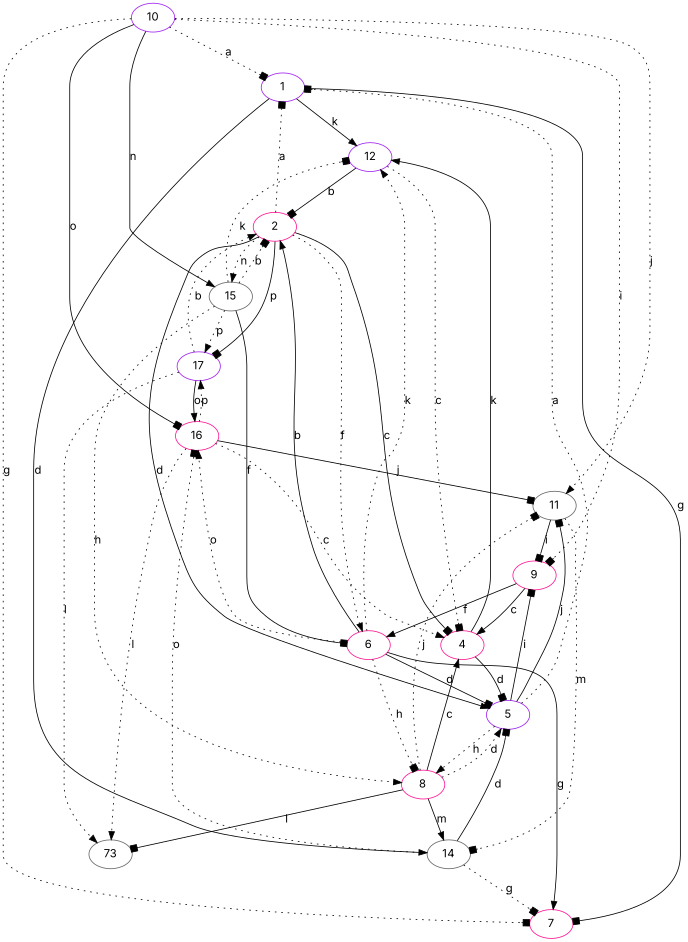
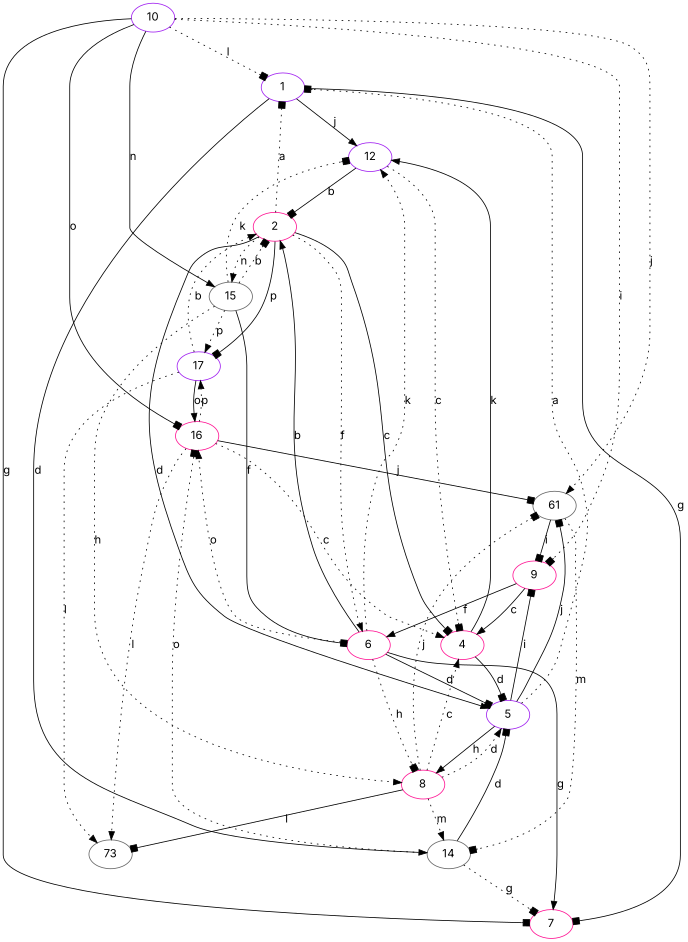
(228, 52) -> (228, 52)
(335, 122) -> (335, 122)
(555, 506) -> (555, 506)
(3, 656) -> (3, 656)
(442, 719) -> (442, 719)
(469, 747) -> (469, 747)
(435, 816) -> (435, 816)
